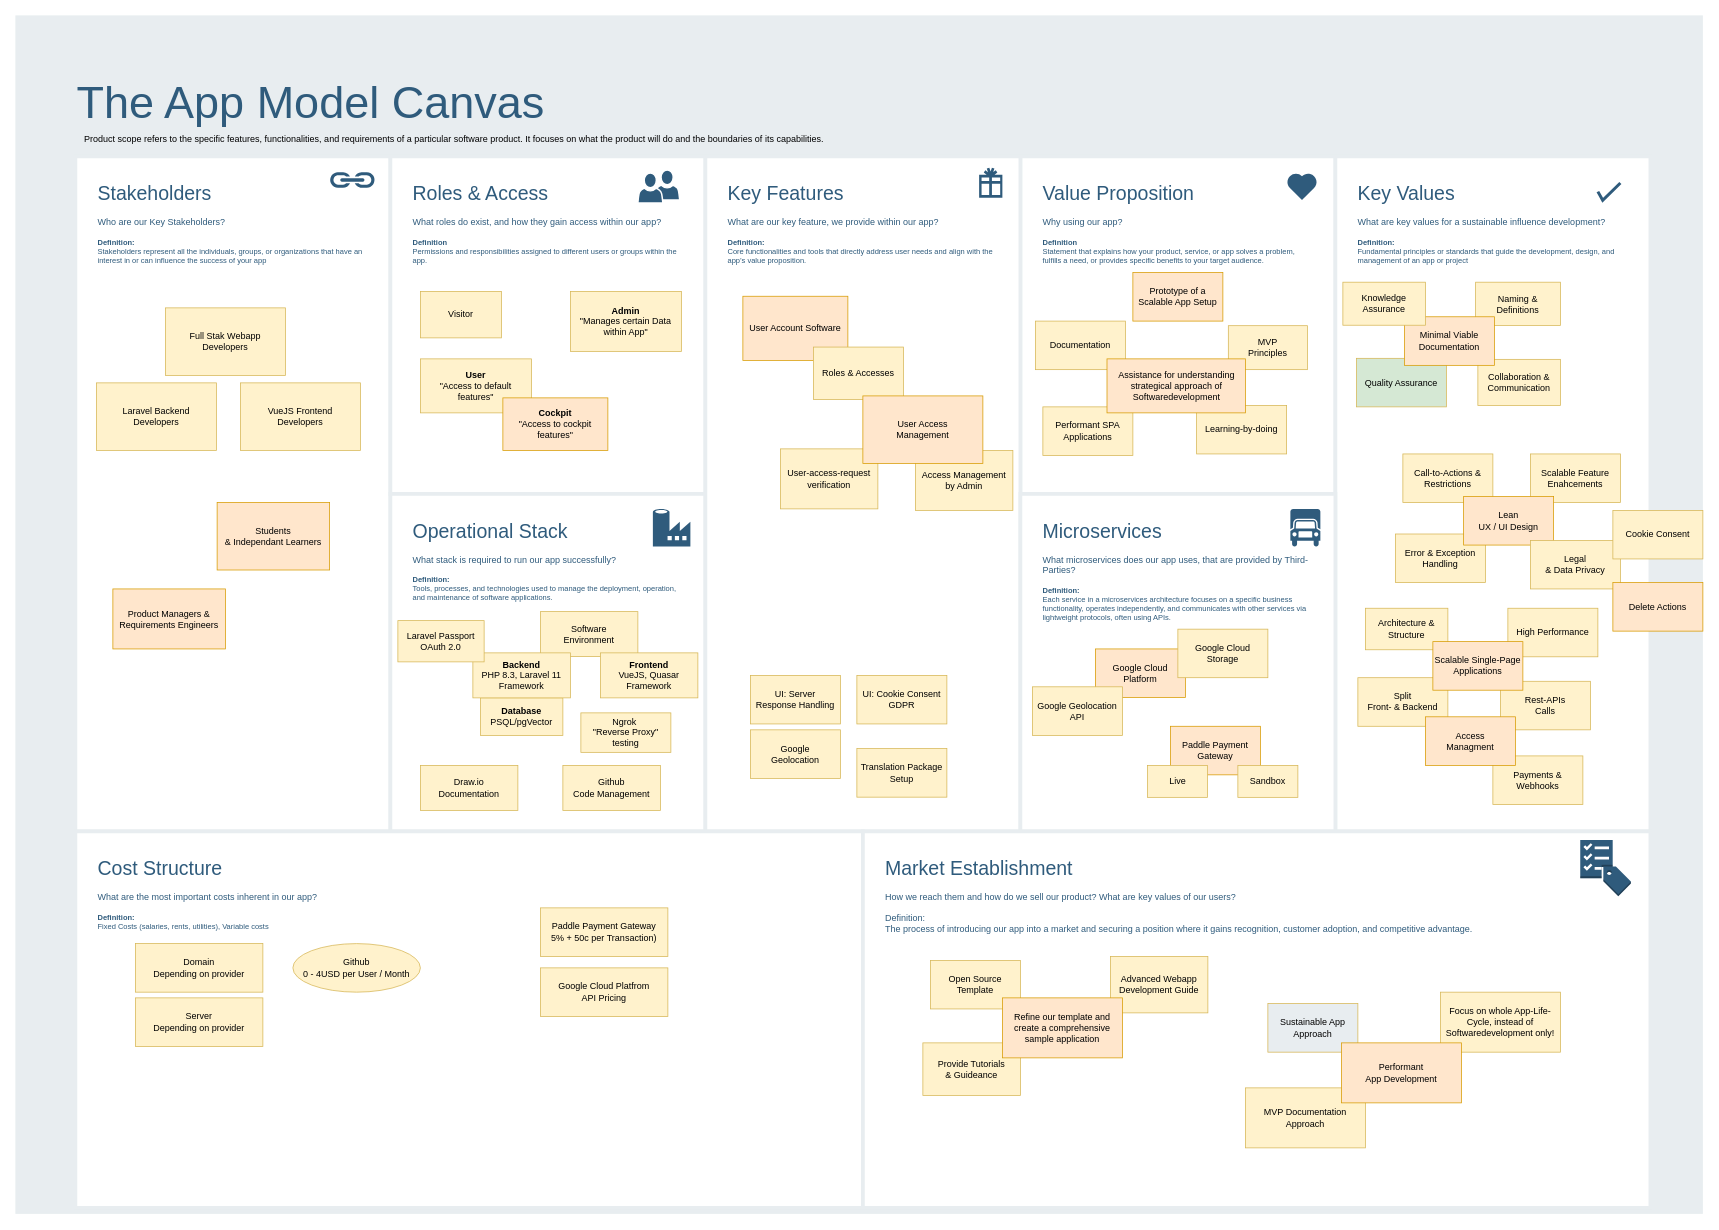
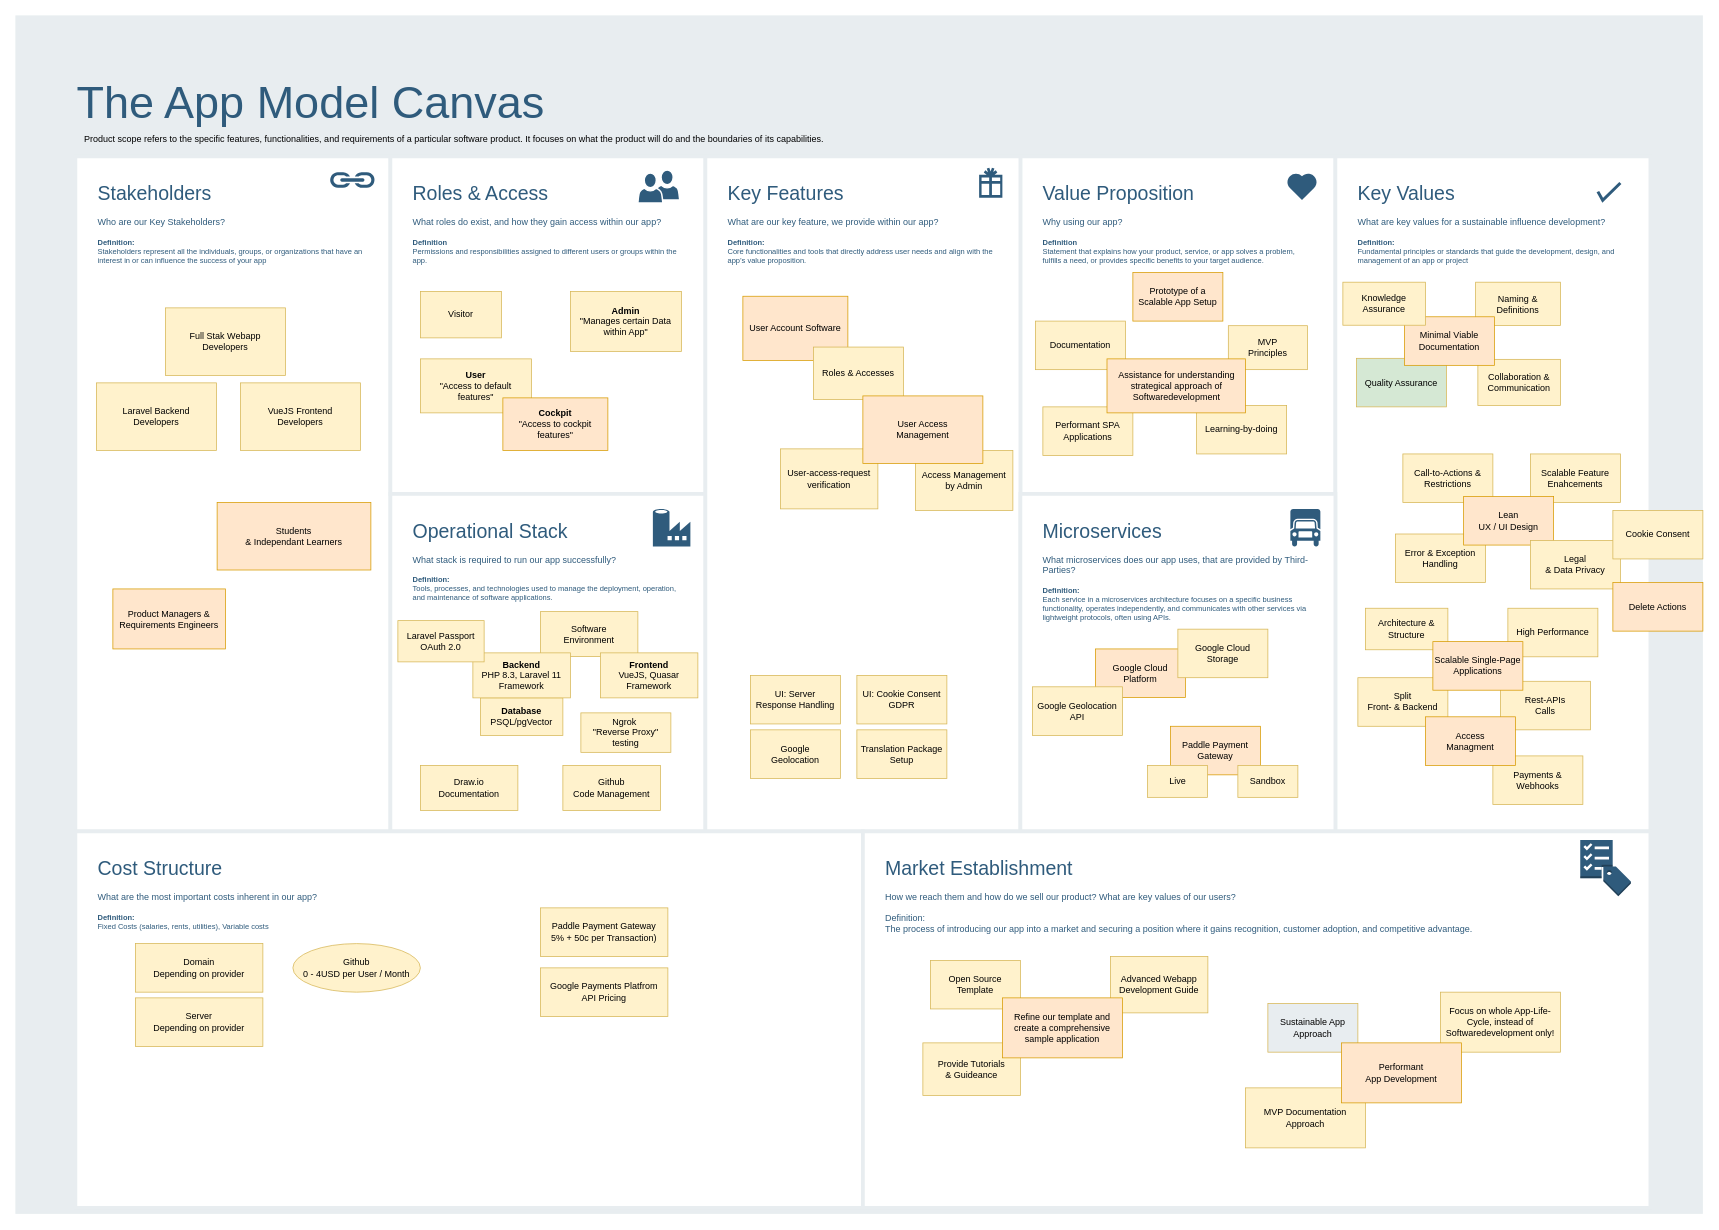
(273, 536) -> (294, 536)
(902, 773) -> (902, 754)
(604, 992) -> (604, 992)
